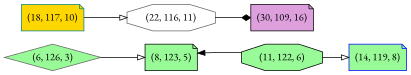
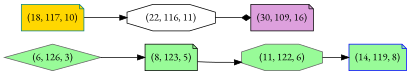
(102, 18) -> (102, 18)
(171, 18) -> (171, 18)
(223, 52) -> (216, 62)
(119, 57) -> (119, 57)
(282, 57) -> (282, 57)
(332, 57) -> (332, 57)
